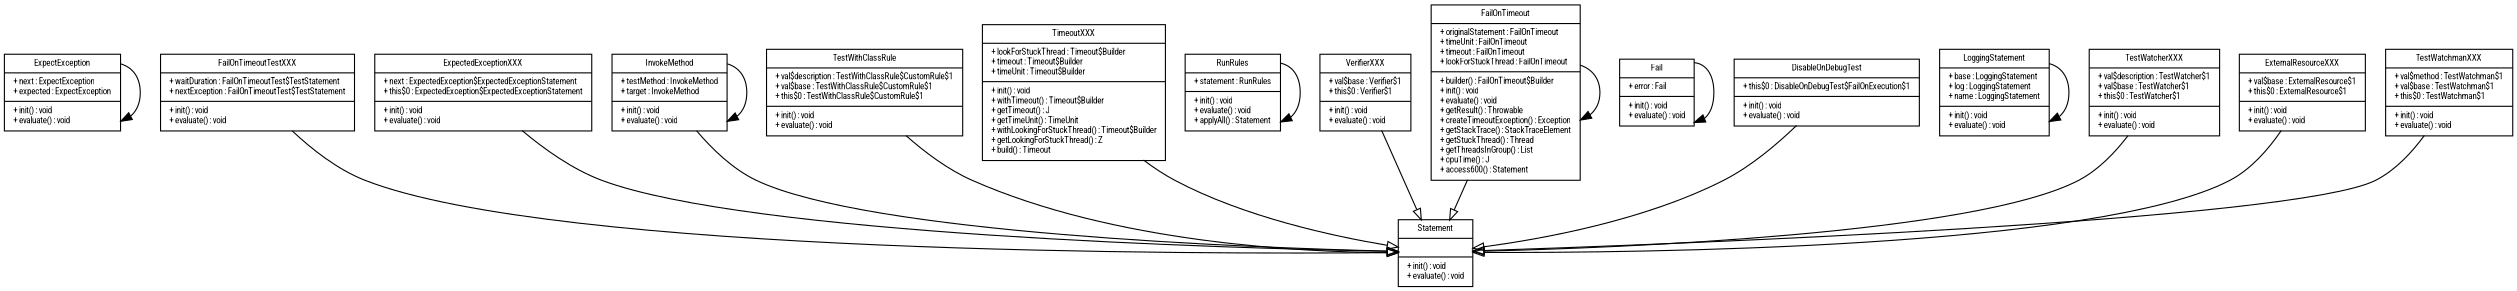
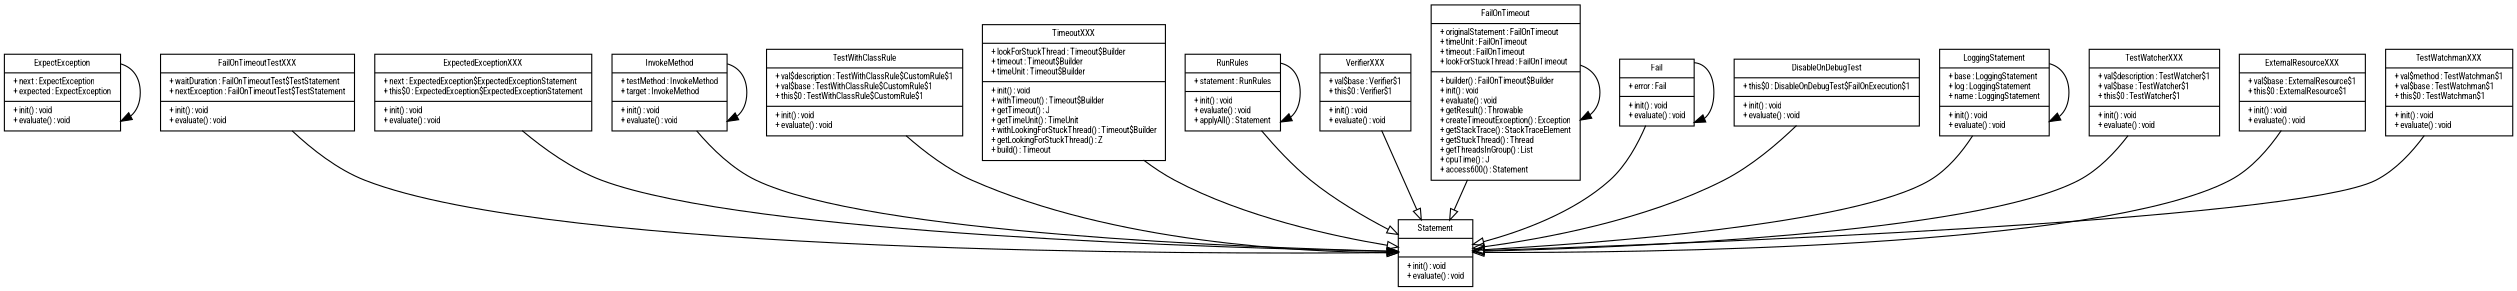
none -> (1319, 187)
none -> (1579, 203)
none -> (1741, 226)
(1012, 230) -> (1012, 230)
